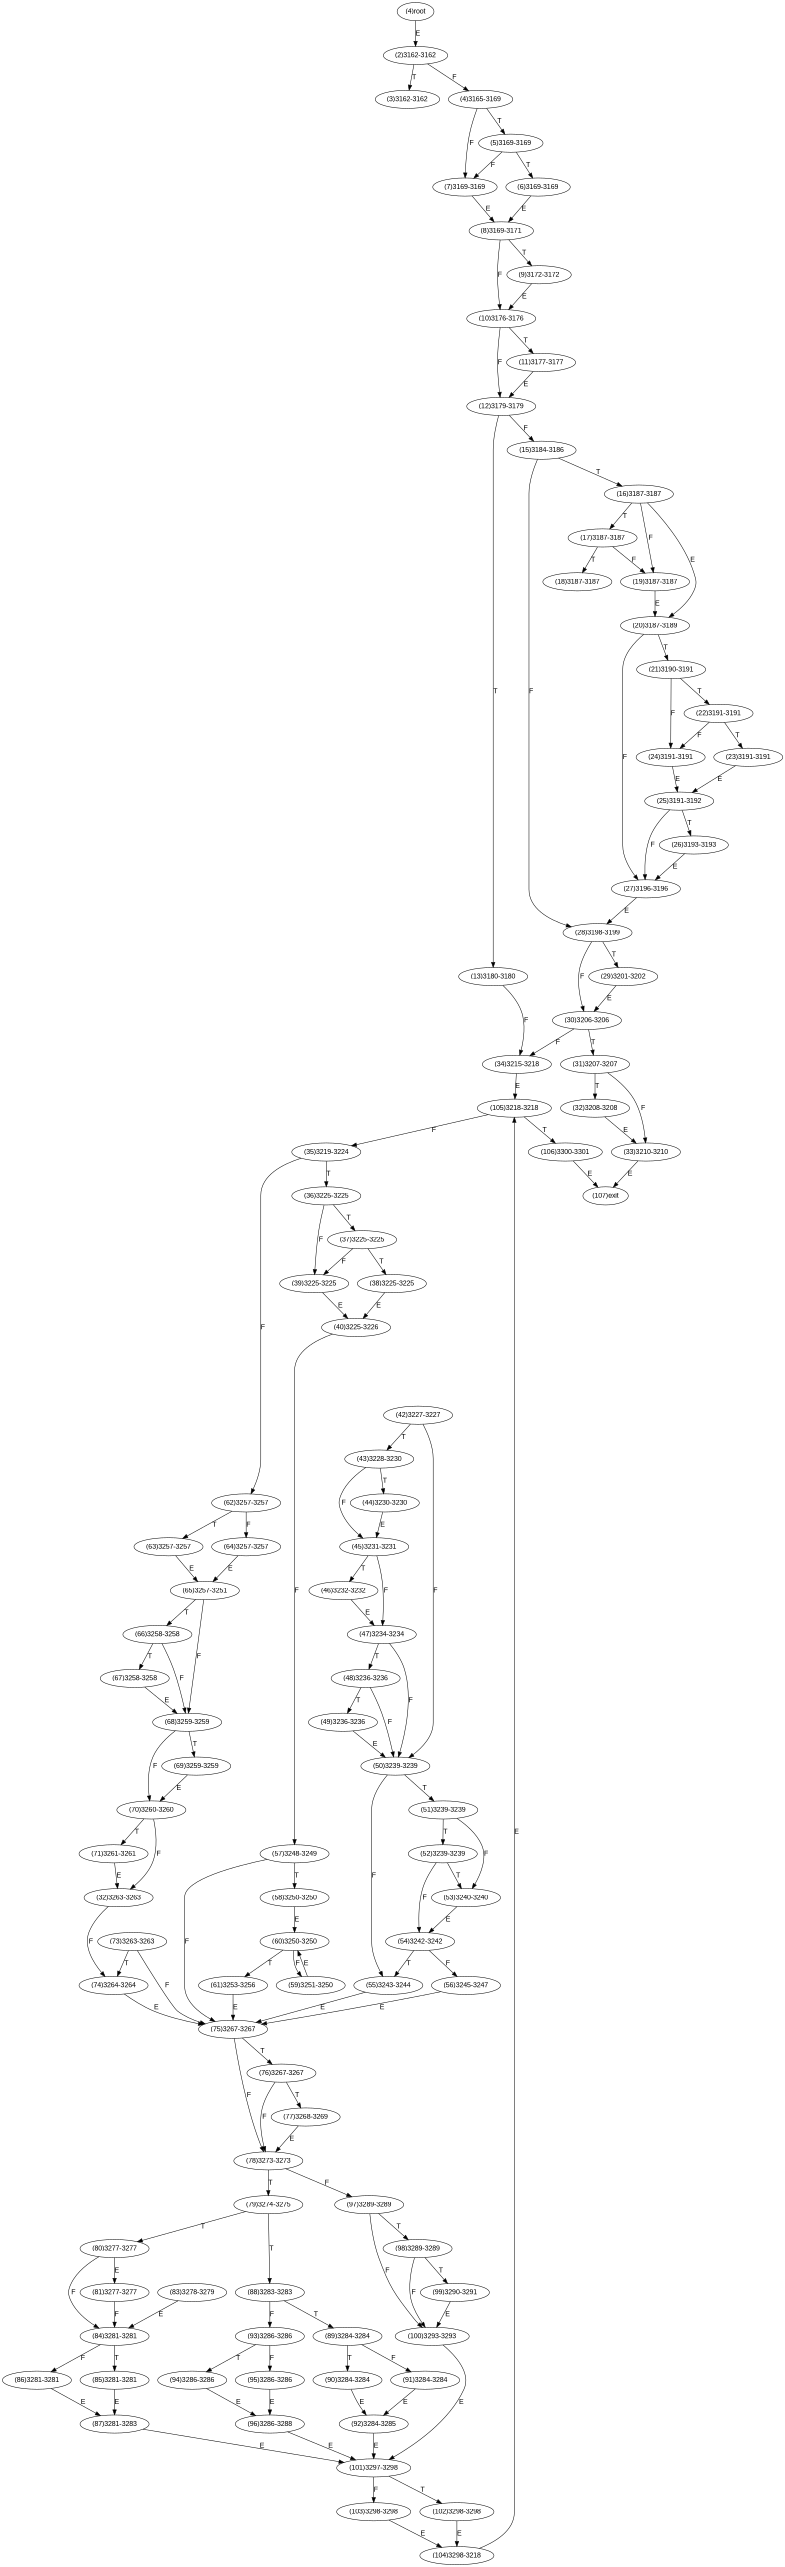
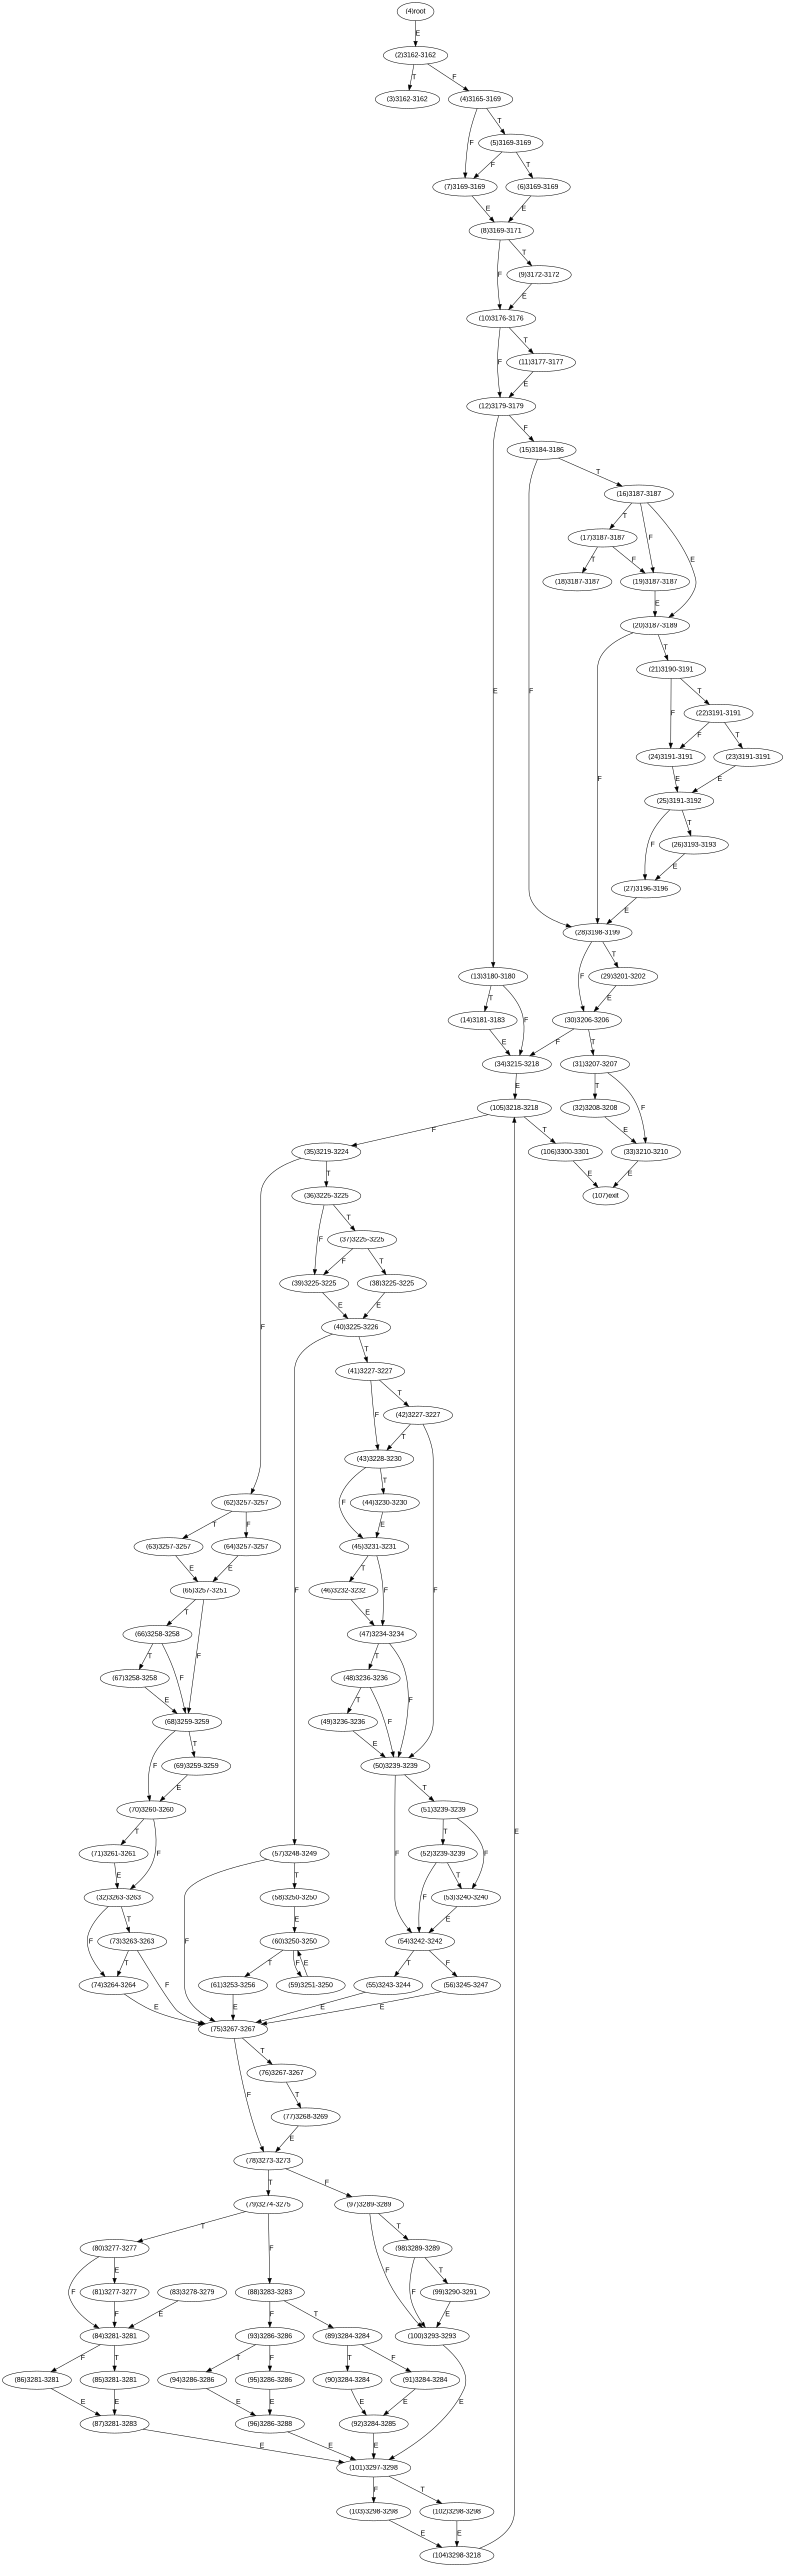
(495, 691) -> (495, 691)
(623, 753) -> (598, 767)
none -> (483, 1020)
none -> (370, 1371)
(372, 1872) -> (395, 1854)
none -> (125, 1917)
(261, 2113) -> none
(272, 2249) -> (272, 2249)
